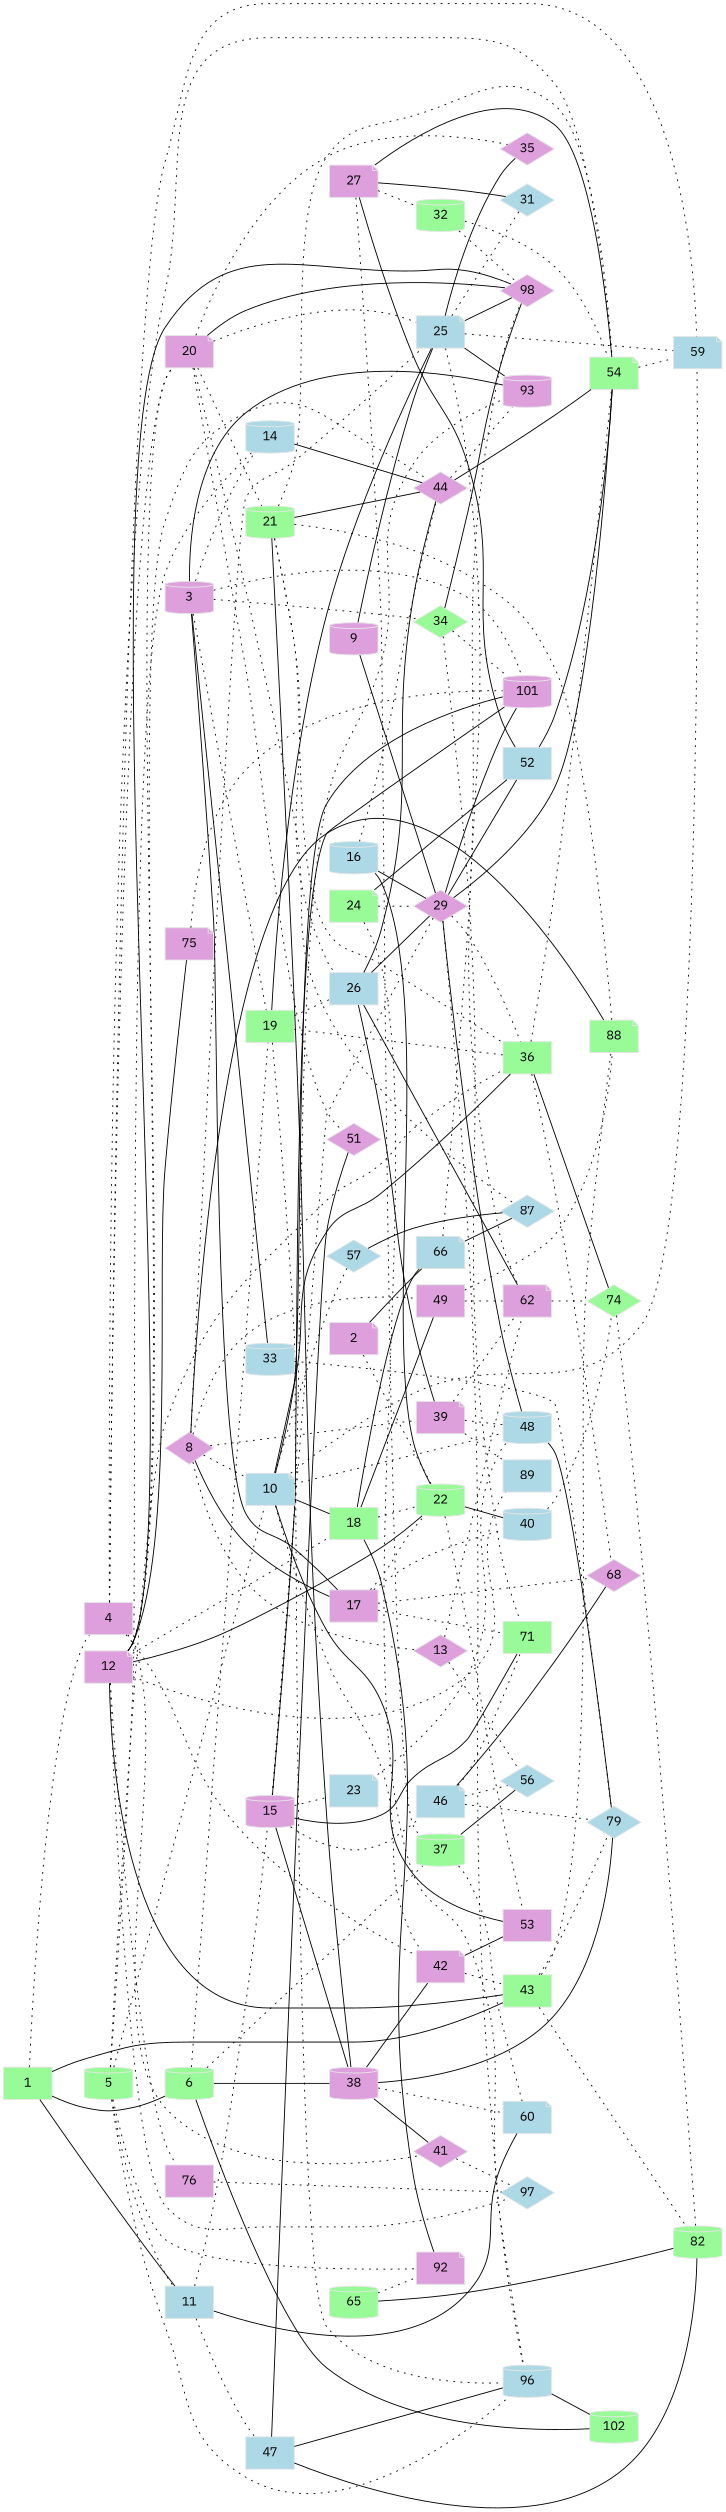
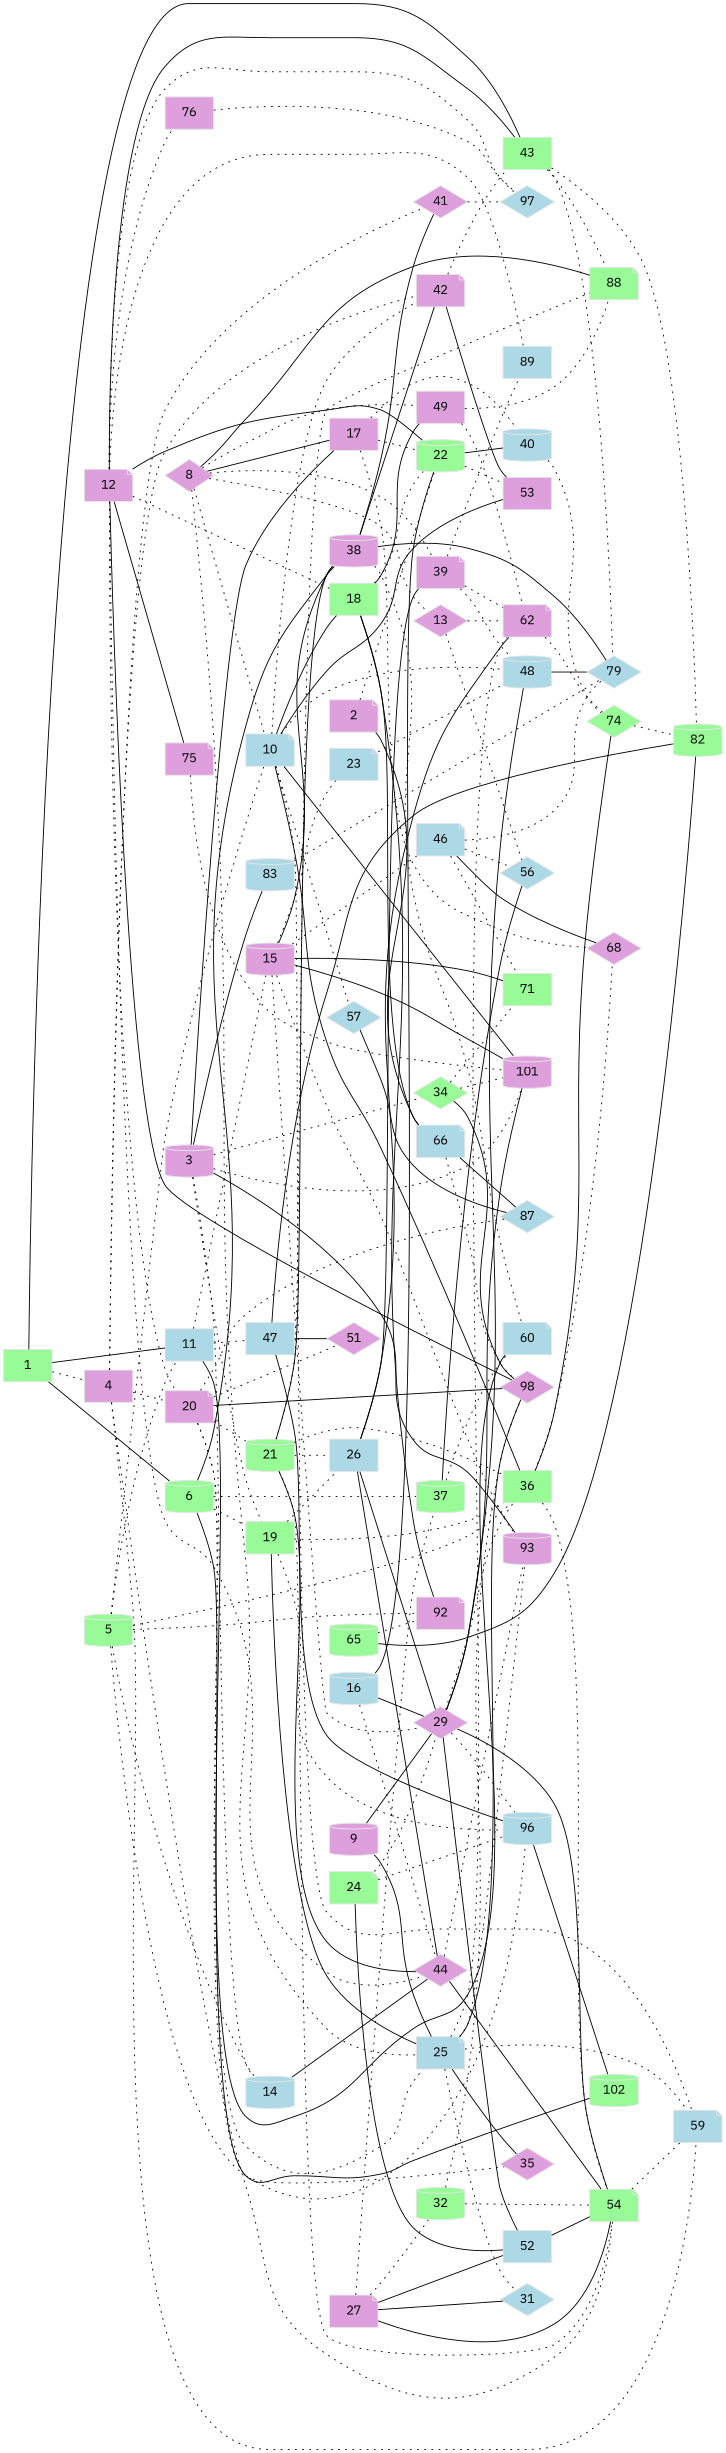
(485, 362) -> (501, 1779)
(270, 1359) -> (270, 875)
(441, 1622) -> none
